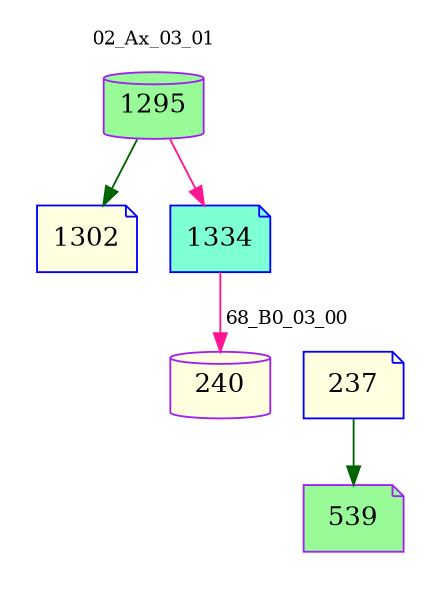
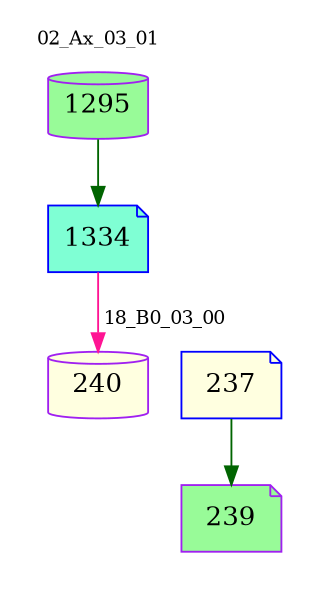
(183, 164) -> (98, 163)
(87, 239) -> none
(287, 319) -> (165, 319)
(354, 518) -> (231, 518)
